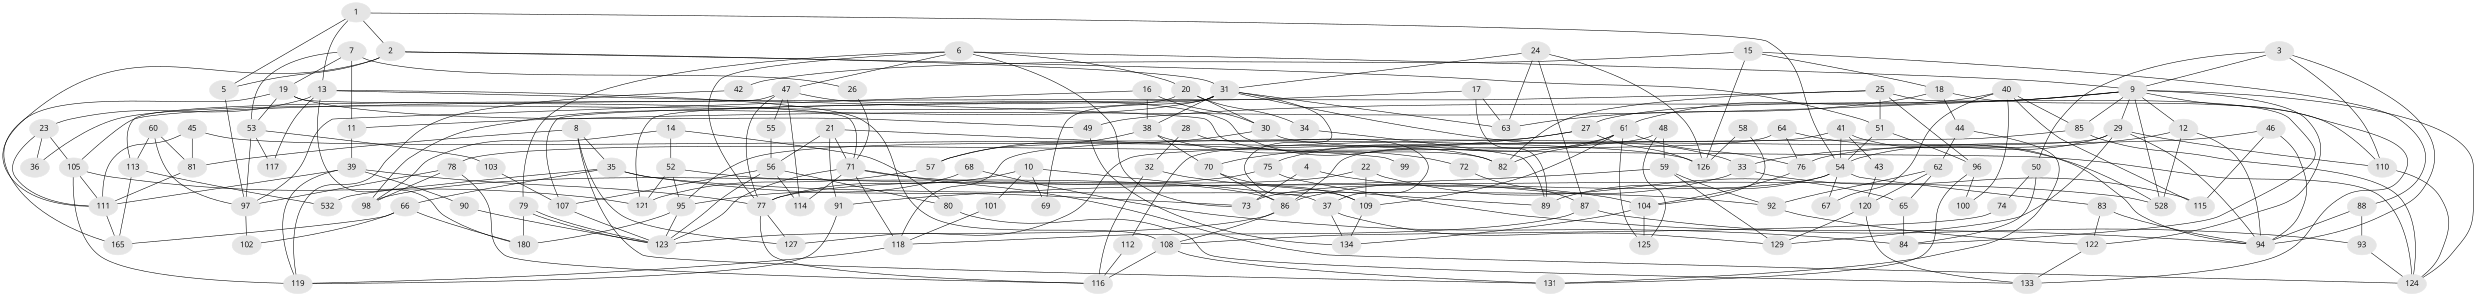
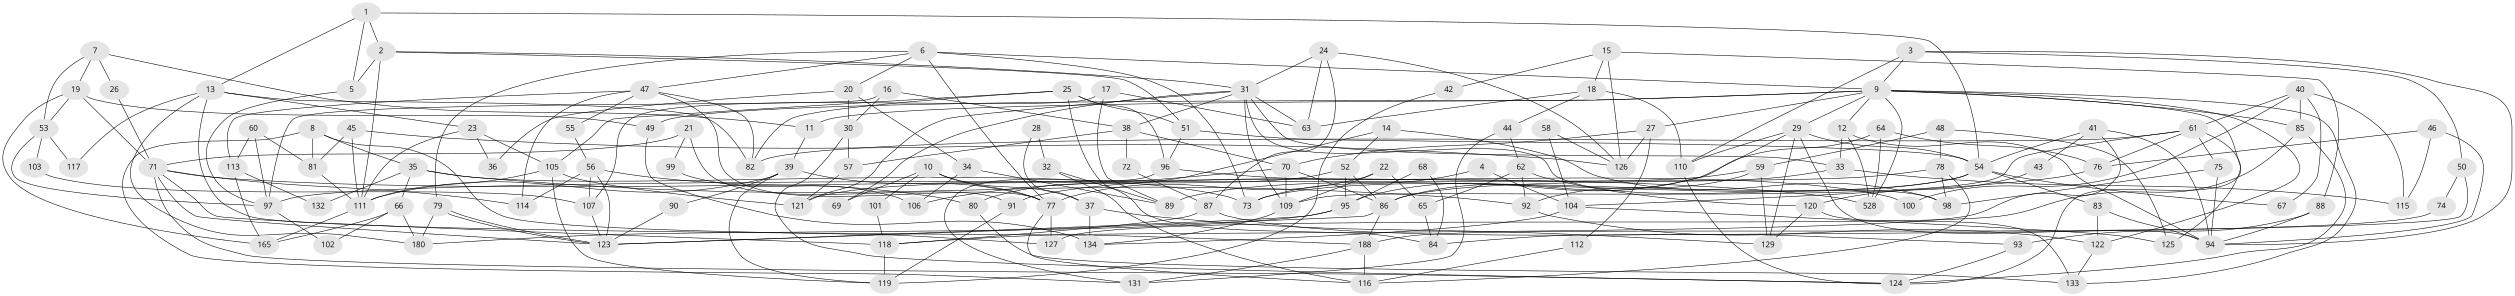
(801, 148) -> none
(328, 206) -> (318, 206)
none -> (914, 206)
(1167, 245) -> (1365, 245)
